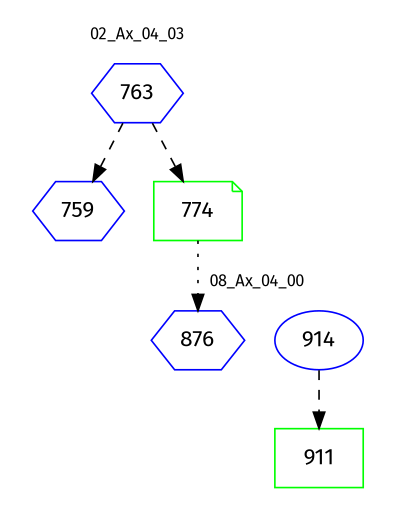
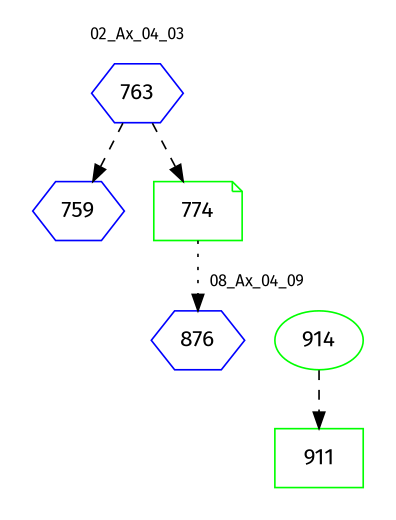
(257, 282) -> (257, 282)
(319, 340) -> (319, 340)
